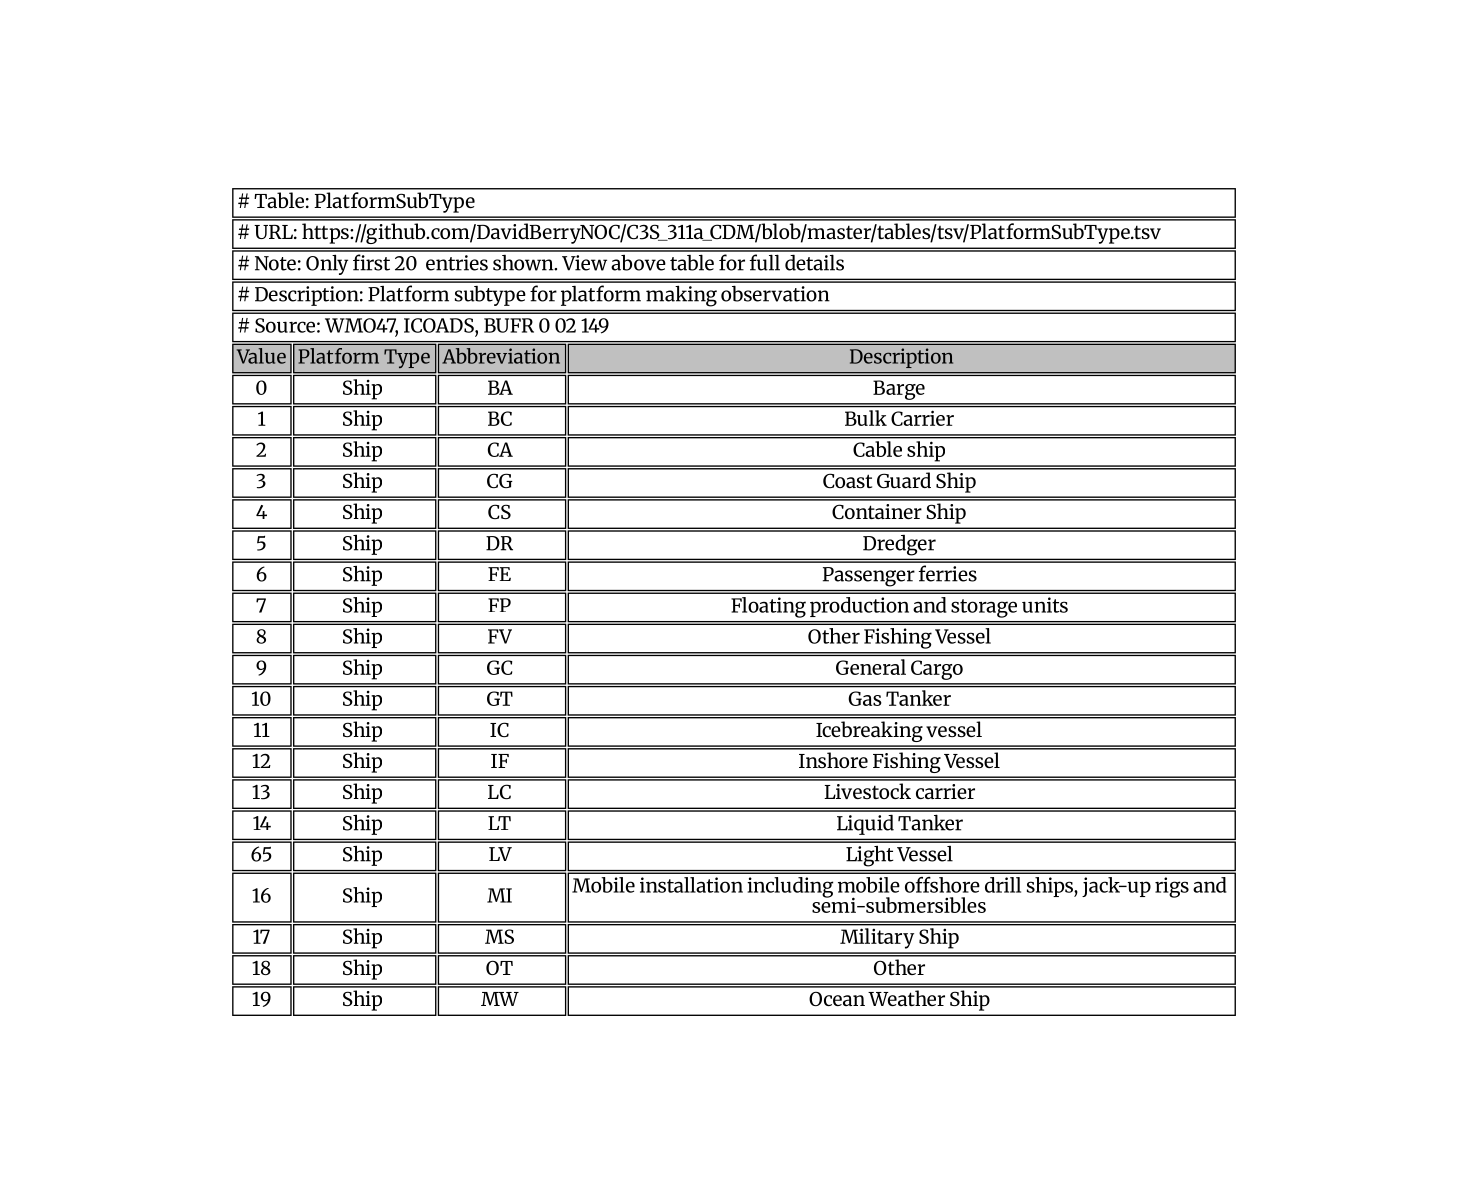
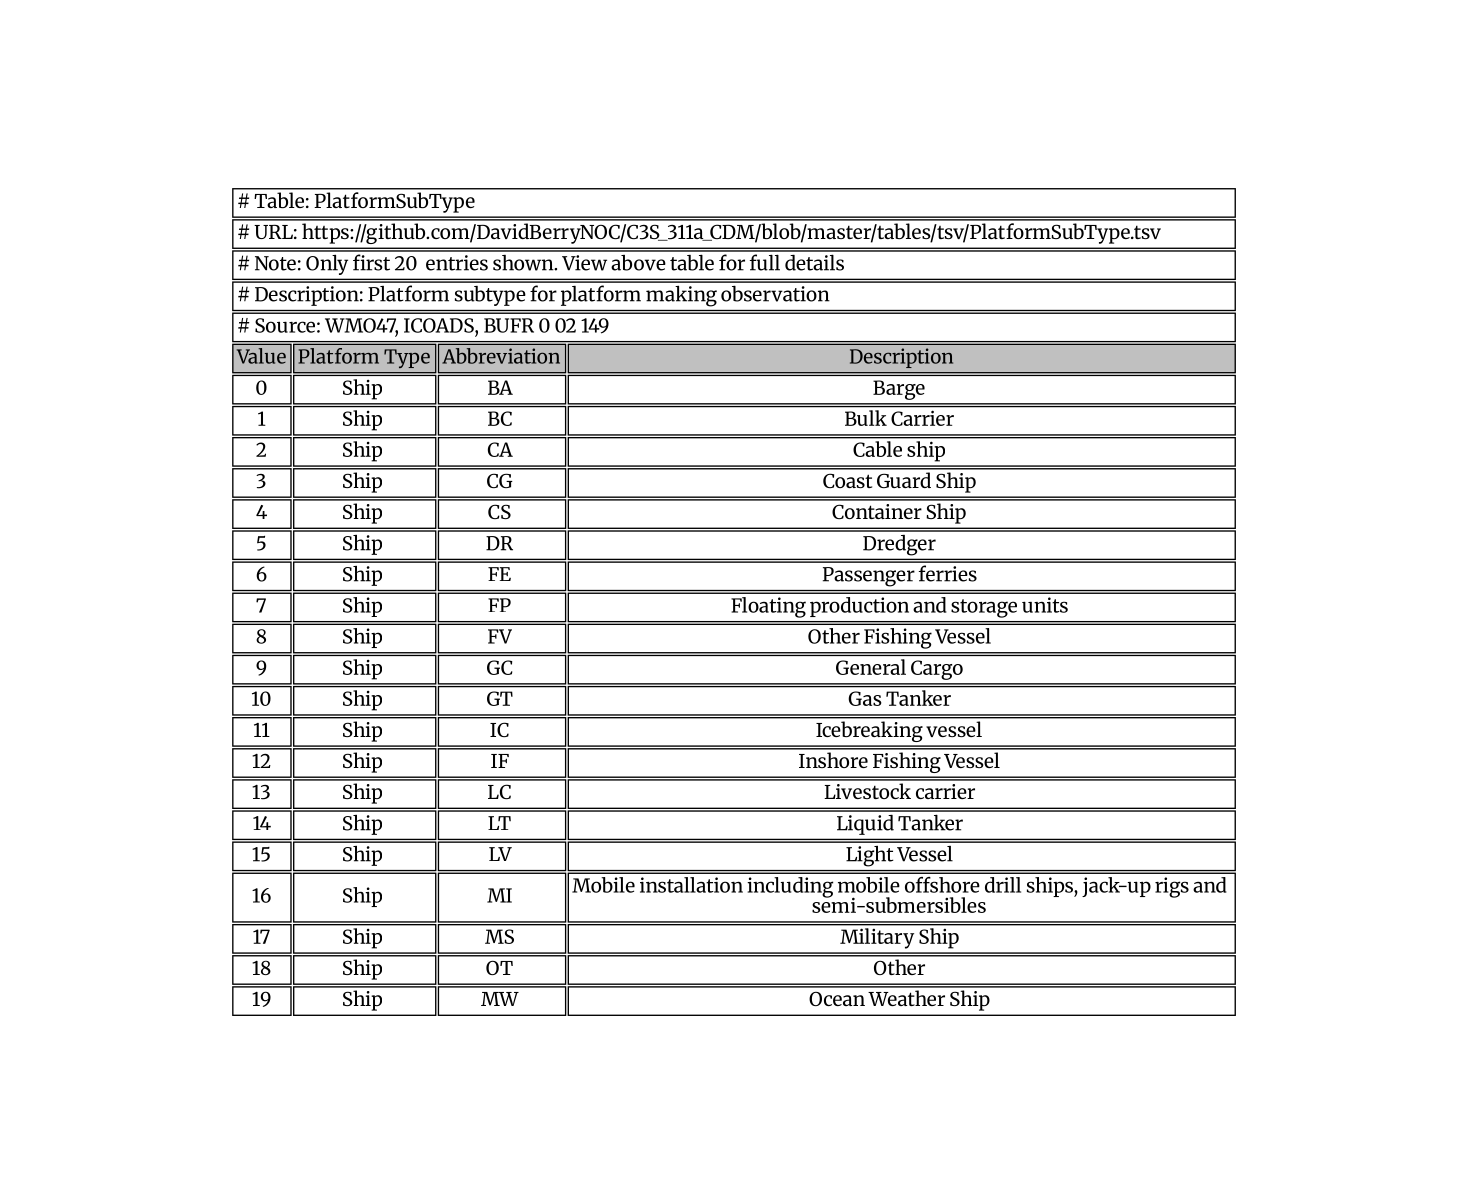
(262, 856) -> (262, 856)
